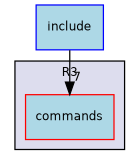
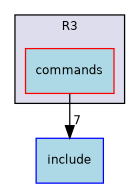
(70, 69) -> (70, 111)
